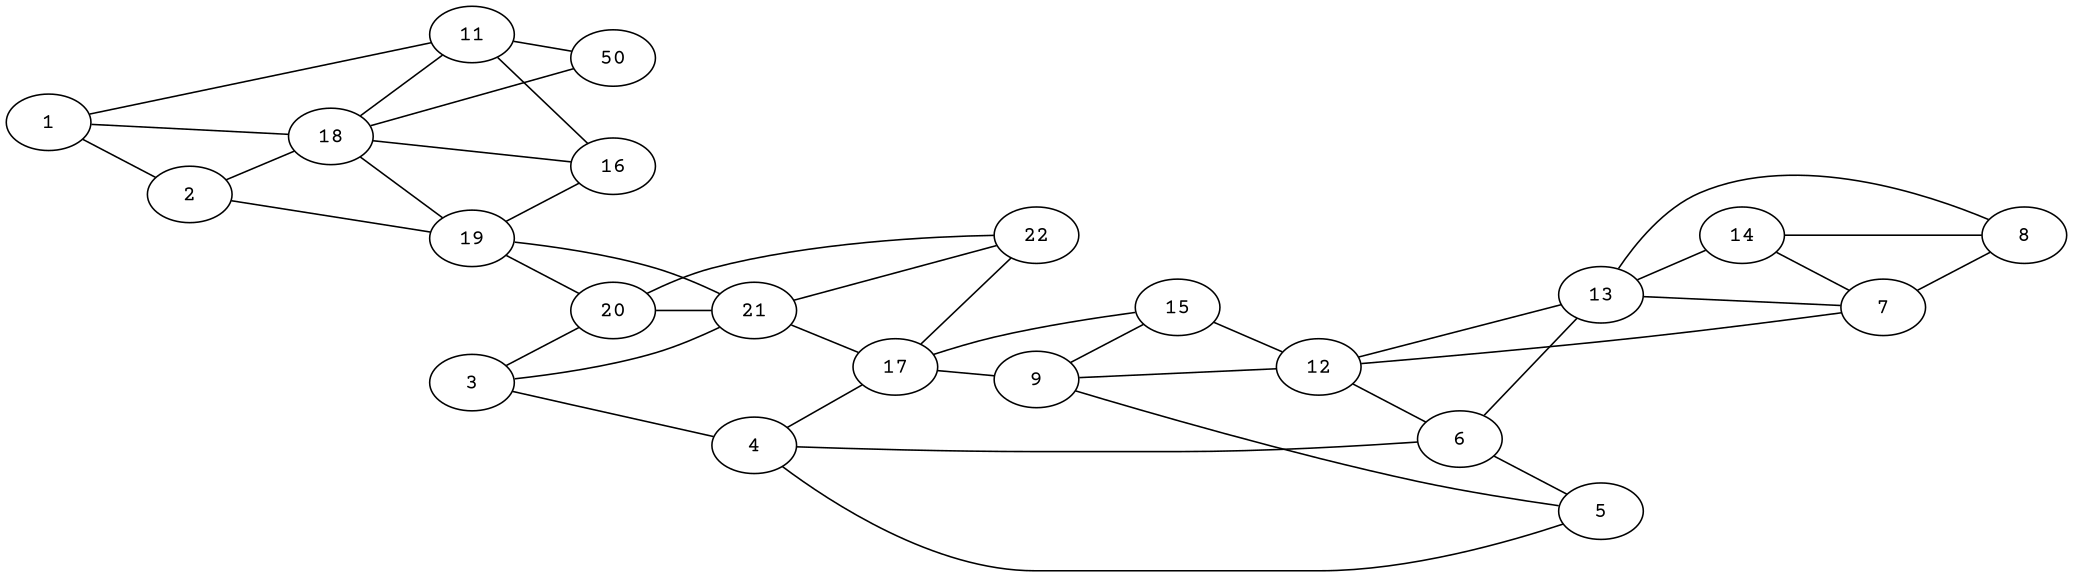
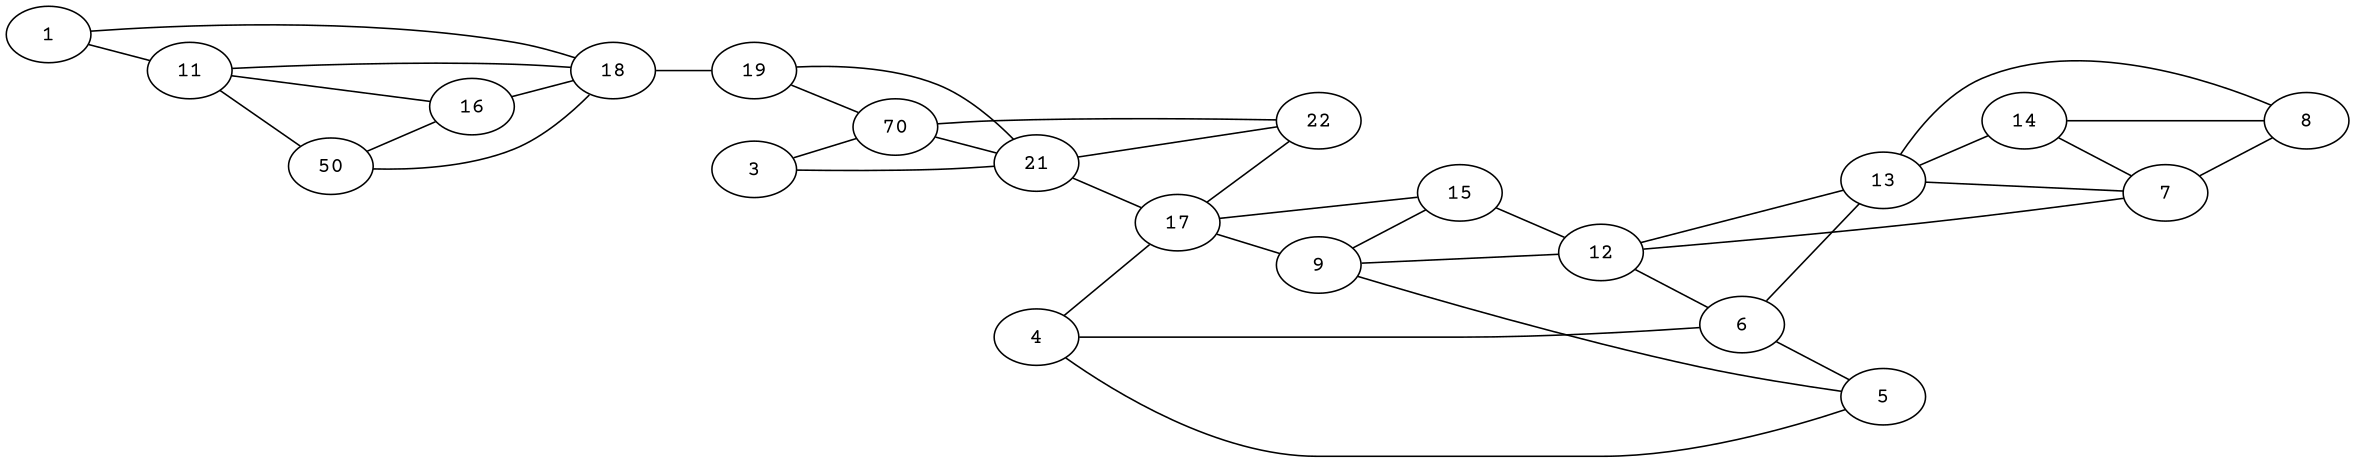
(190, 194) -> none
(543, 202) -> (401, 136)
(613, 310) -> (895, 127)
(613, 414) -> none
